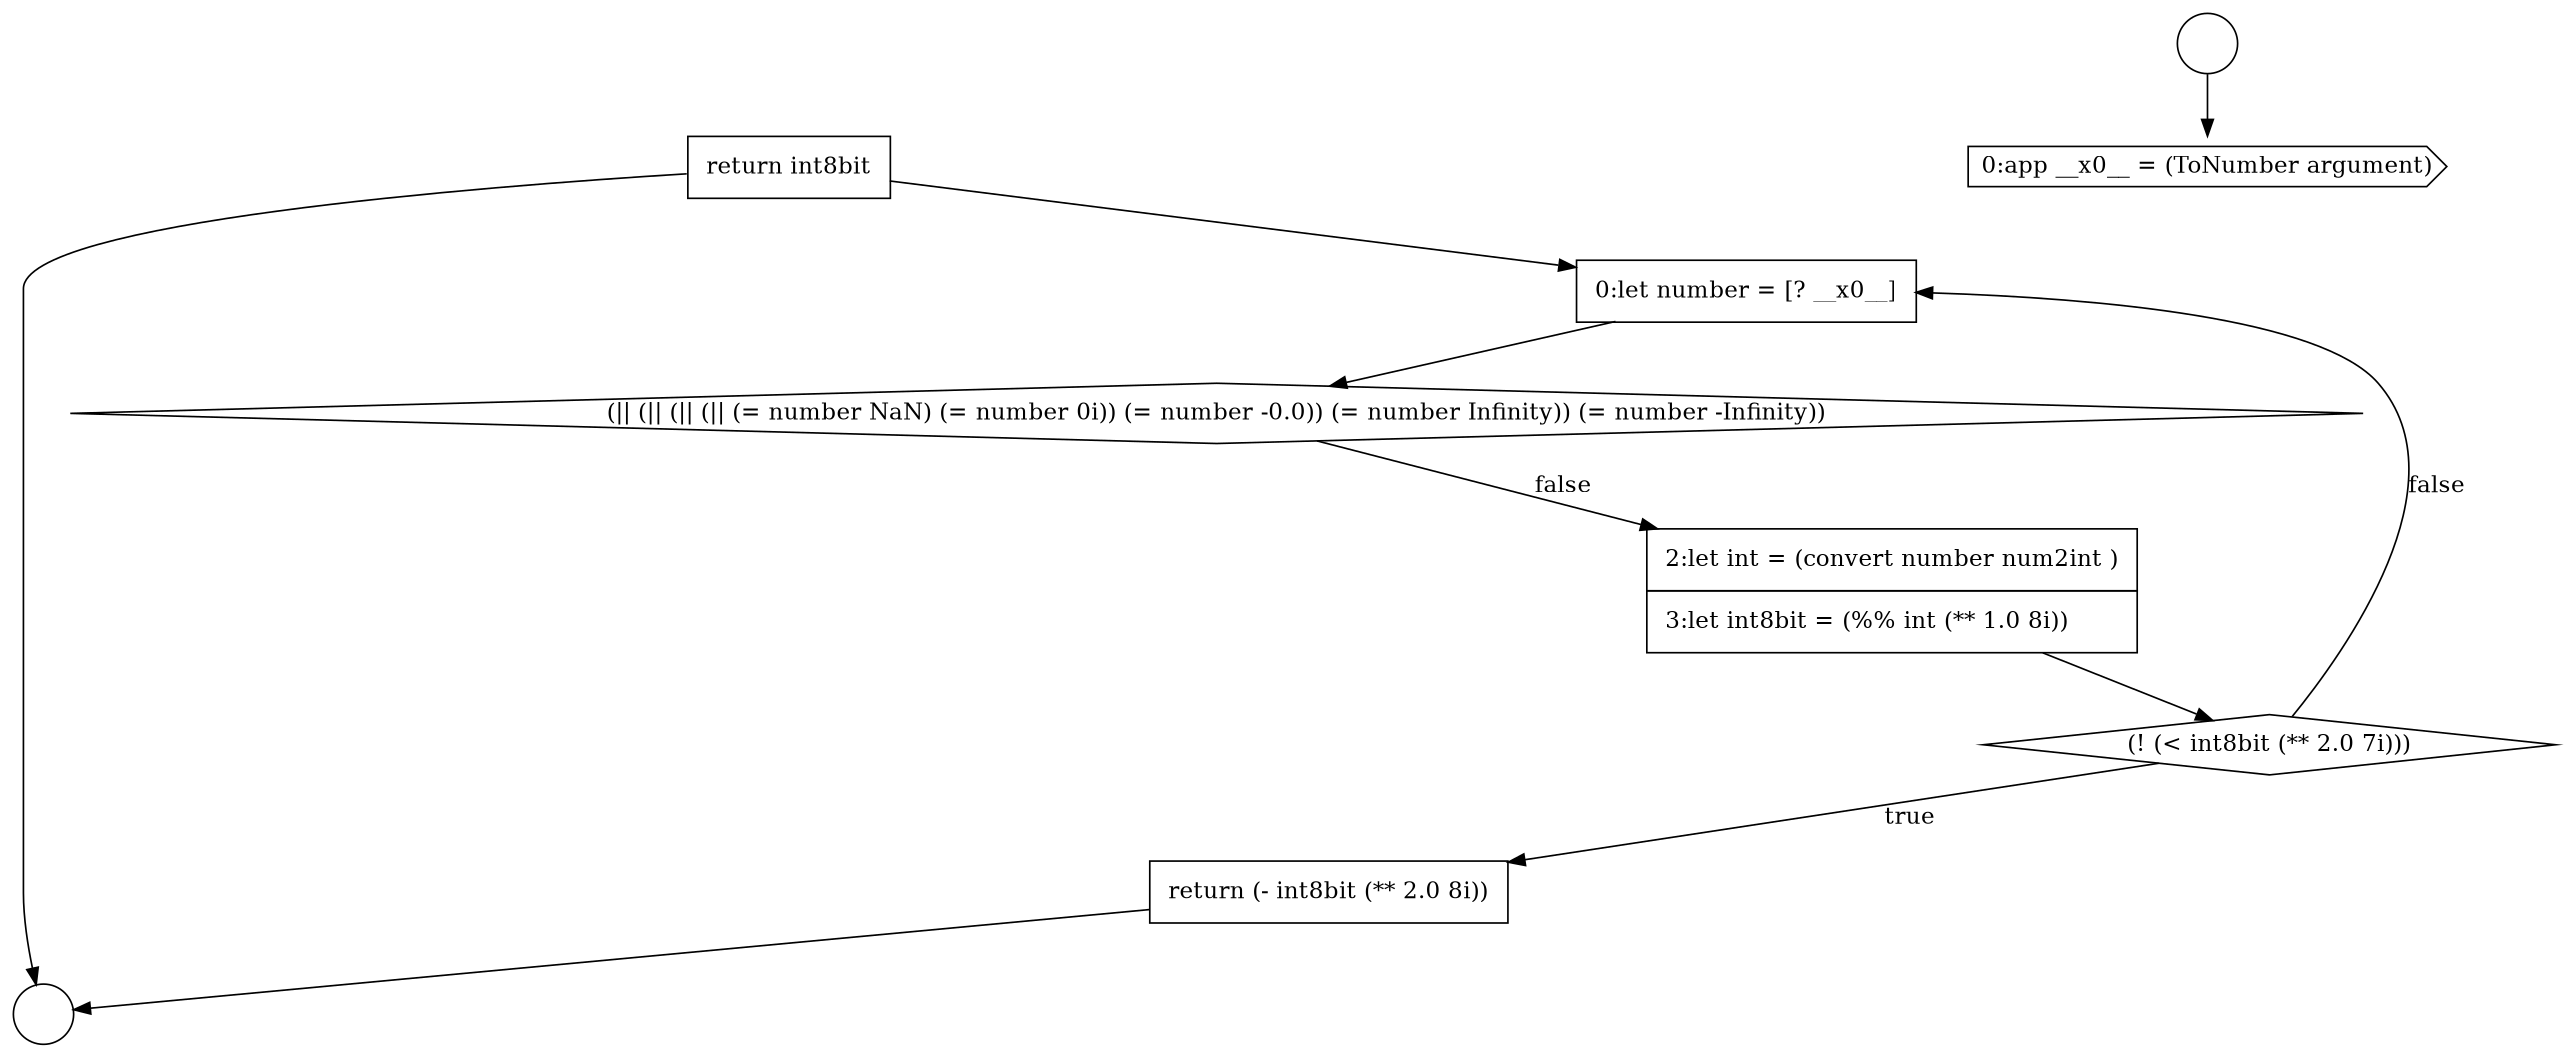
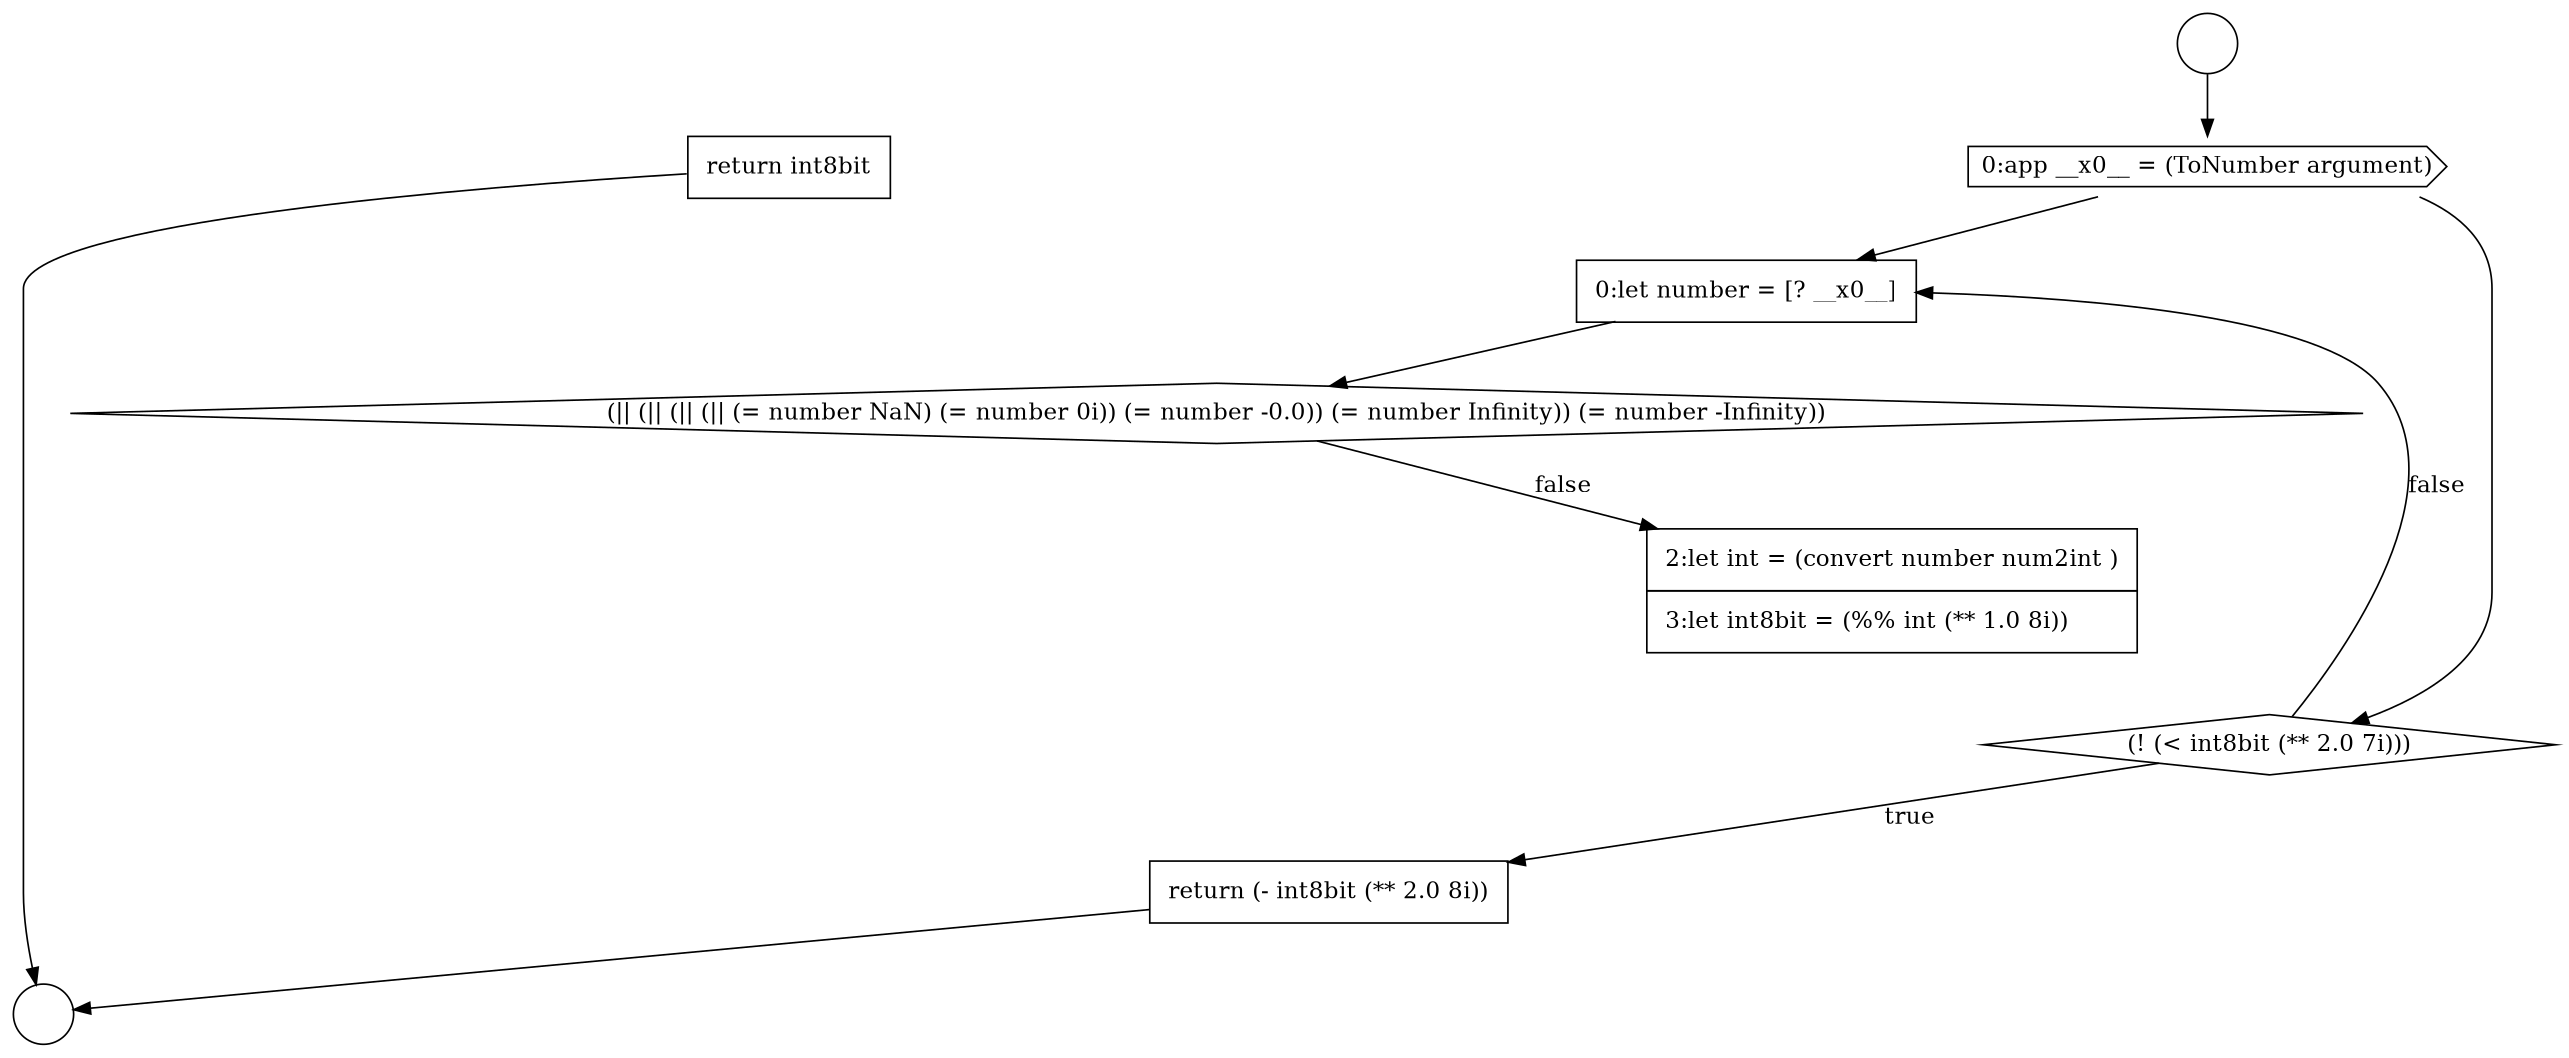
(1224, 223) -> (1986, 226)
(2120, 683) -> (2492, 472)
